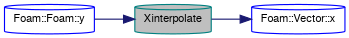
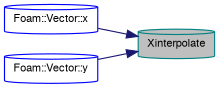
(49, 19) -> (51, 69)
(226, 19) -> (112, 31)
